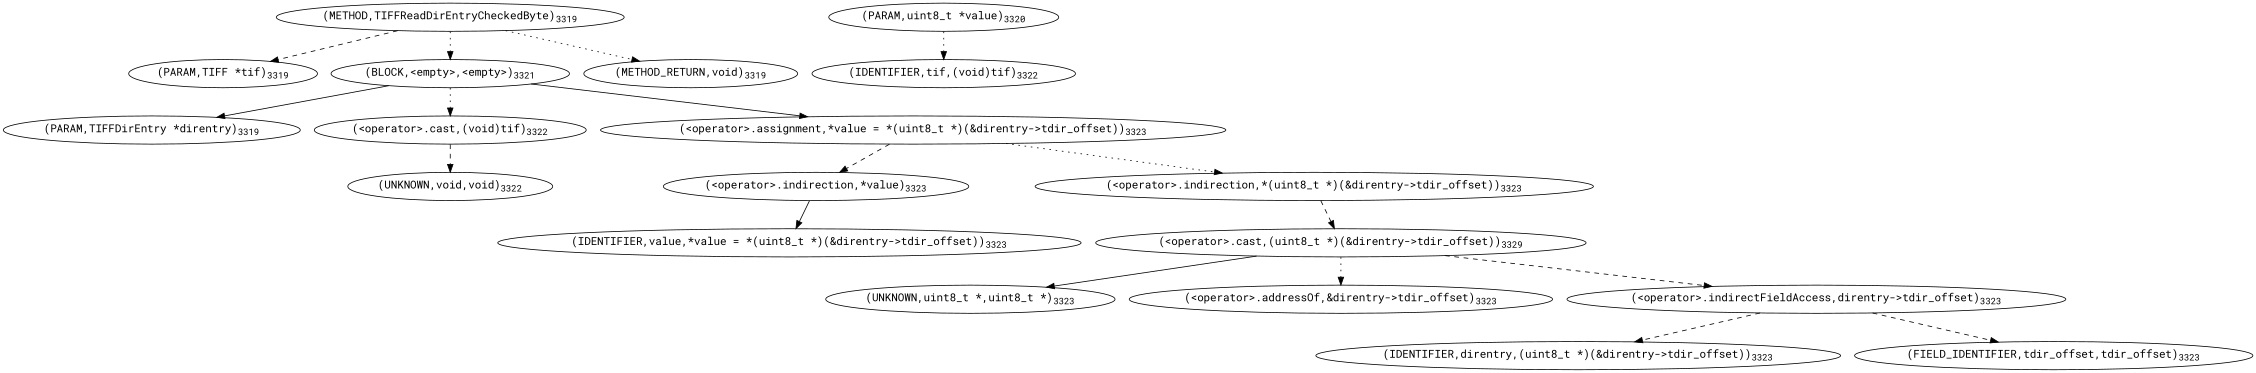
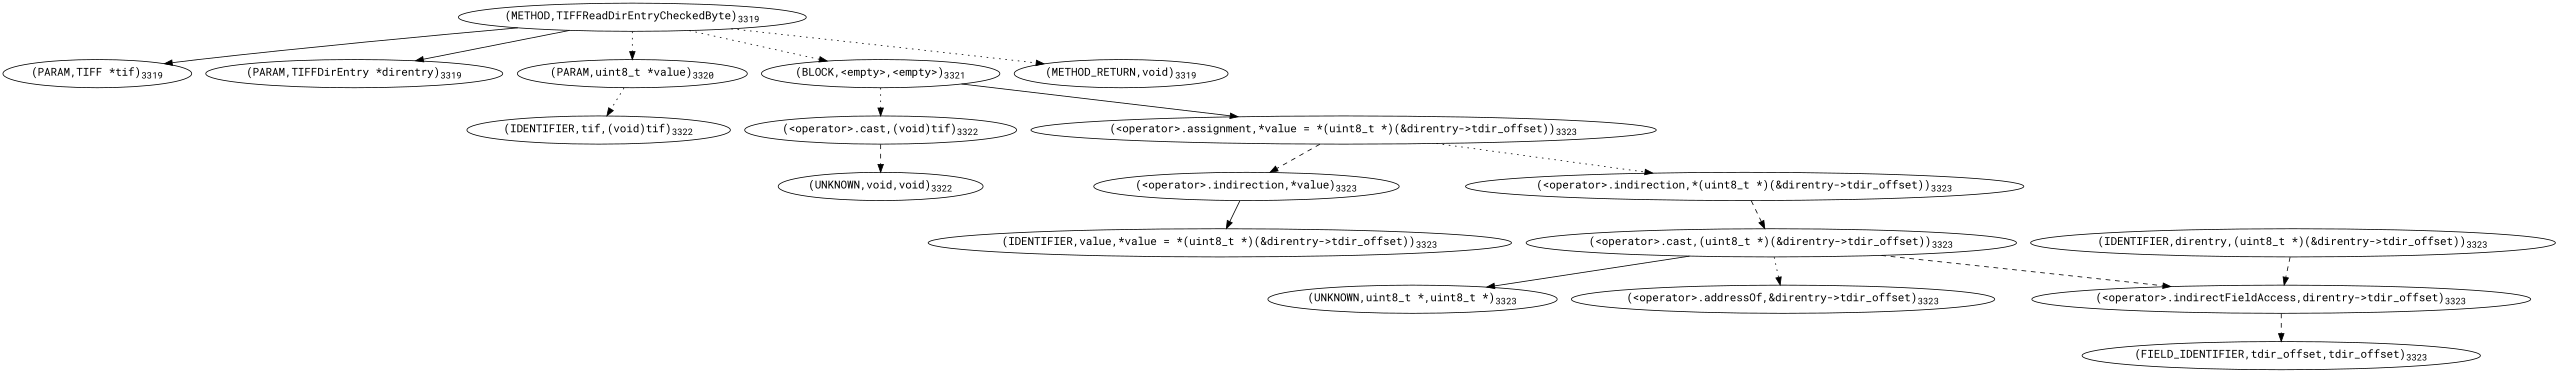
none -> (632, 42)
(338, 45) -> (345, 44)
(307, 101) -> (497, 45)
(1512, 242) -> (1943, 242)
(1701, 327) -> (2288, 267)
